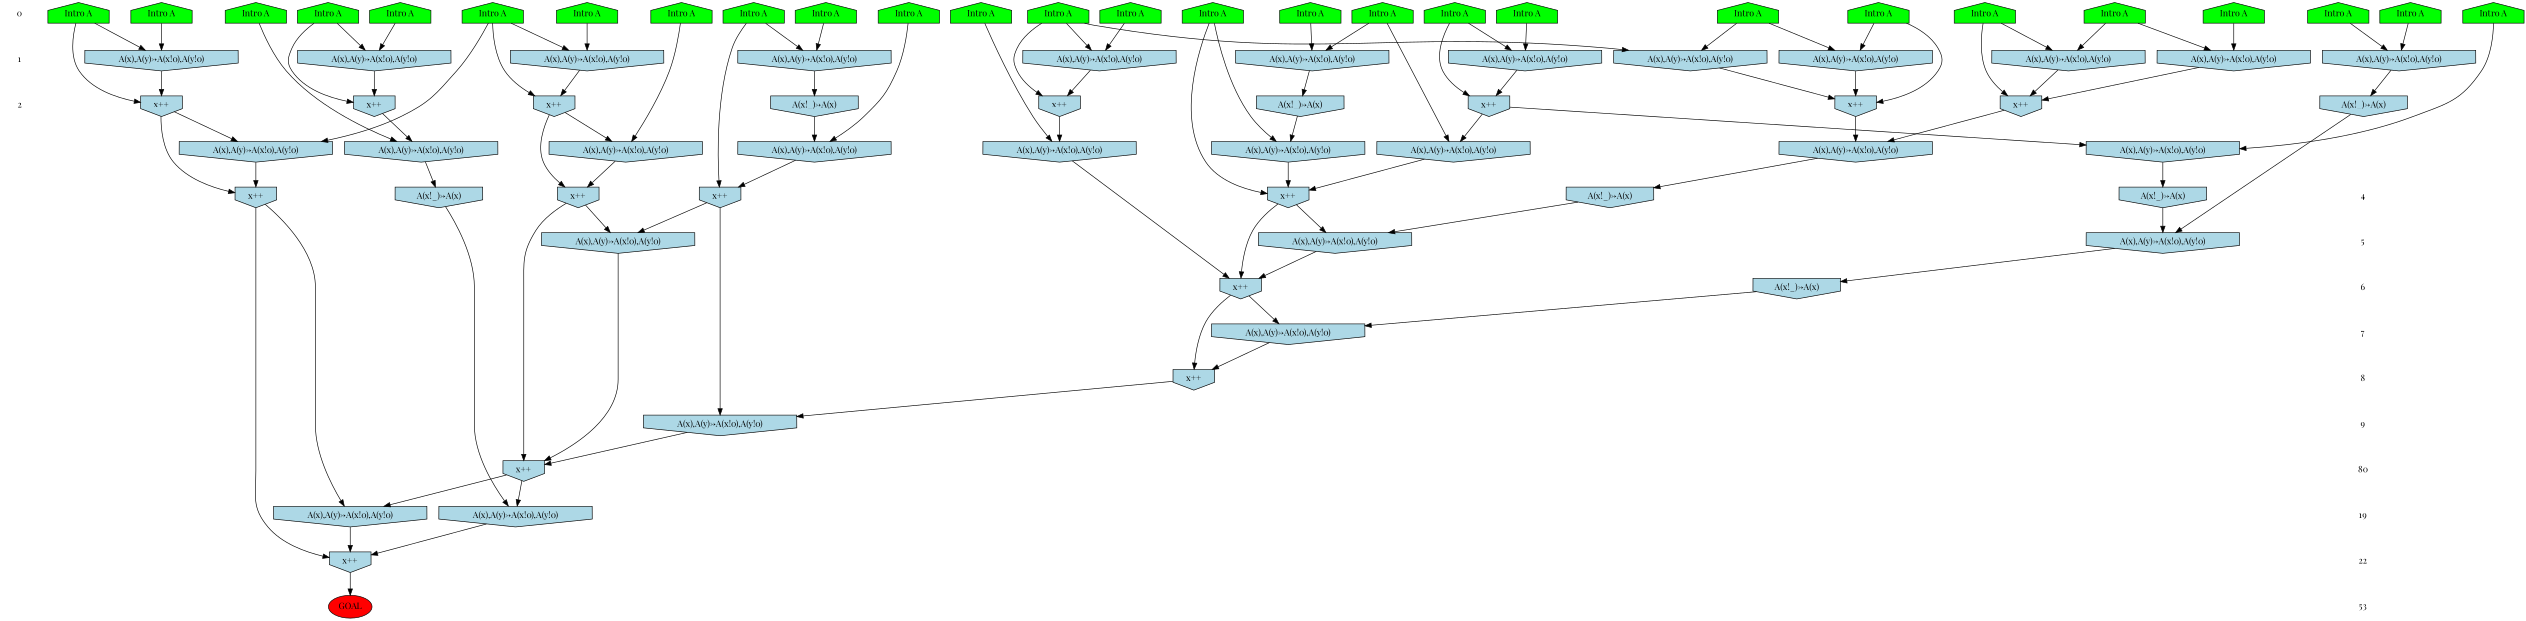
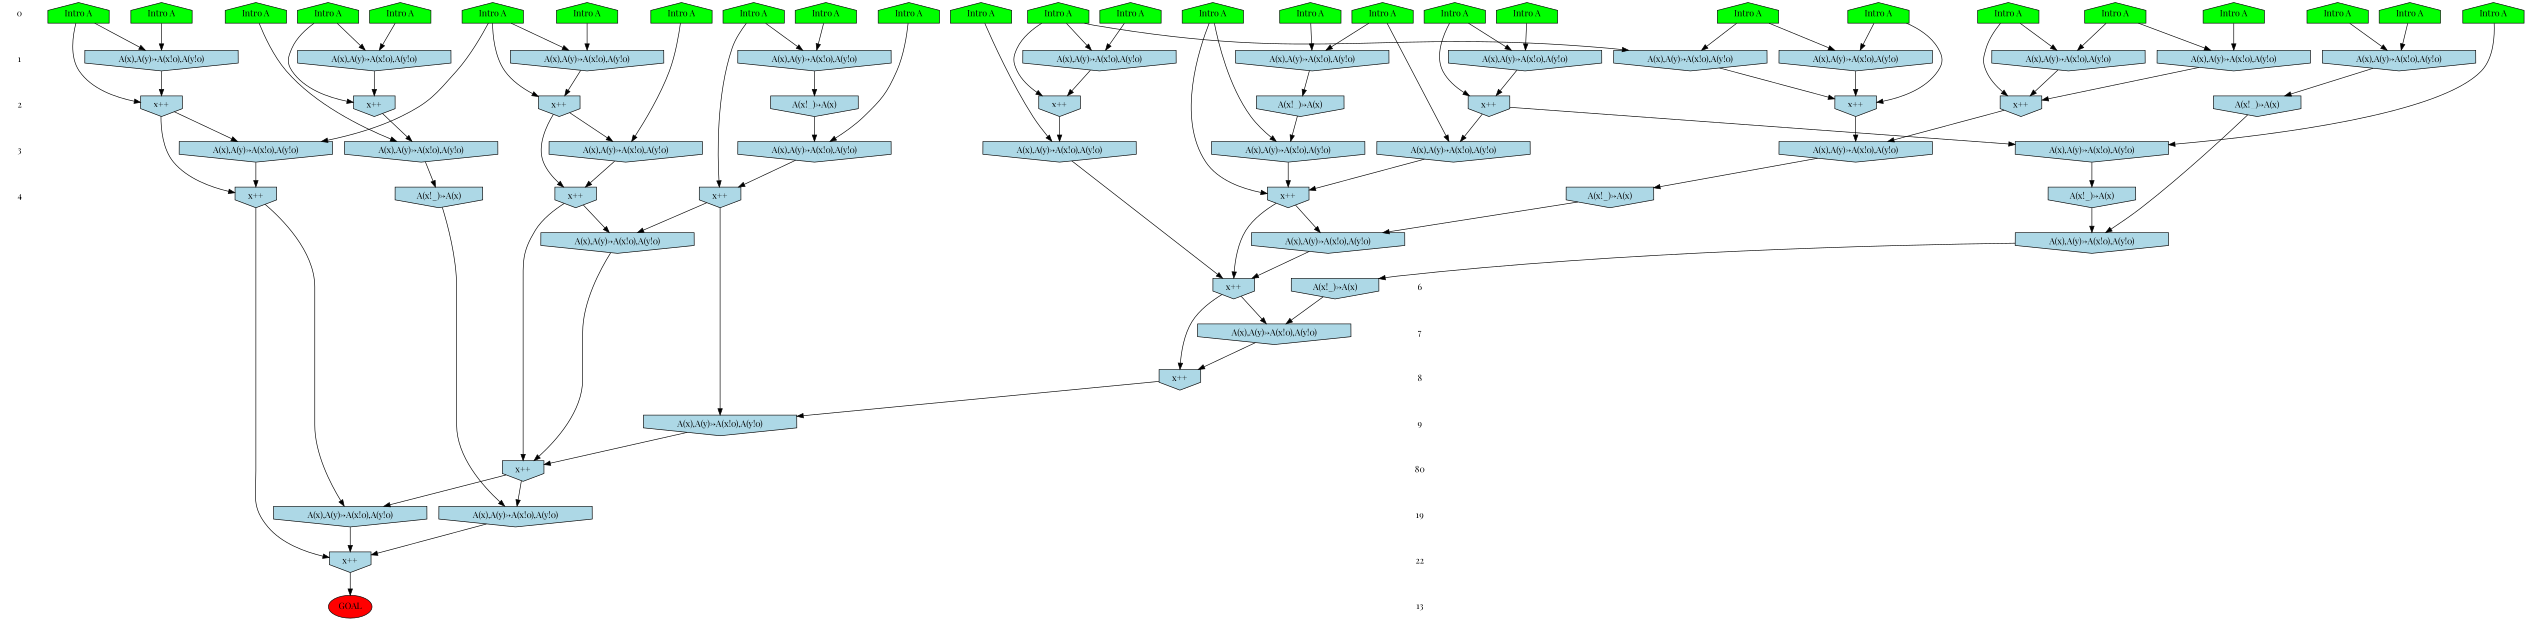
none -> (20, 151)
(2363, 242) -> none
(2363, 607) -> (1420, 607)
